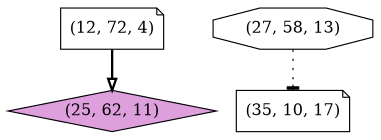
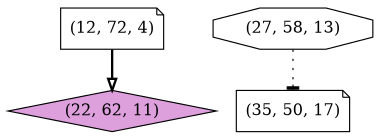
(112, 111) -> (112, 111)
(293, 111) -> (293, 111)
